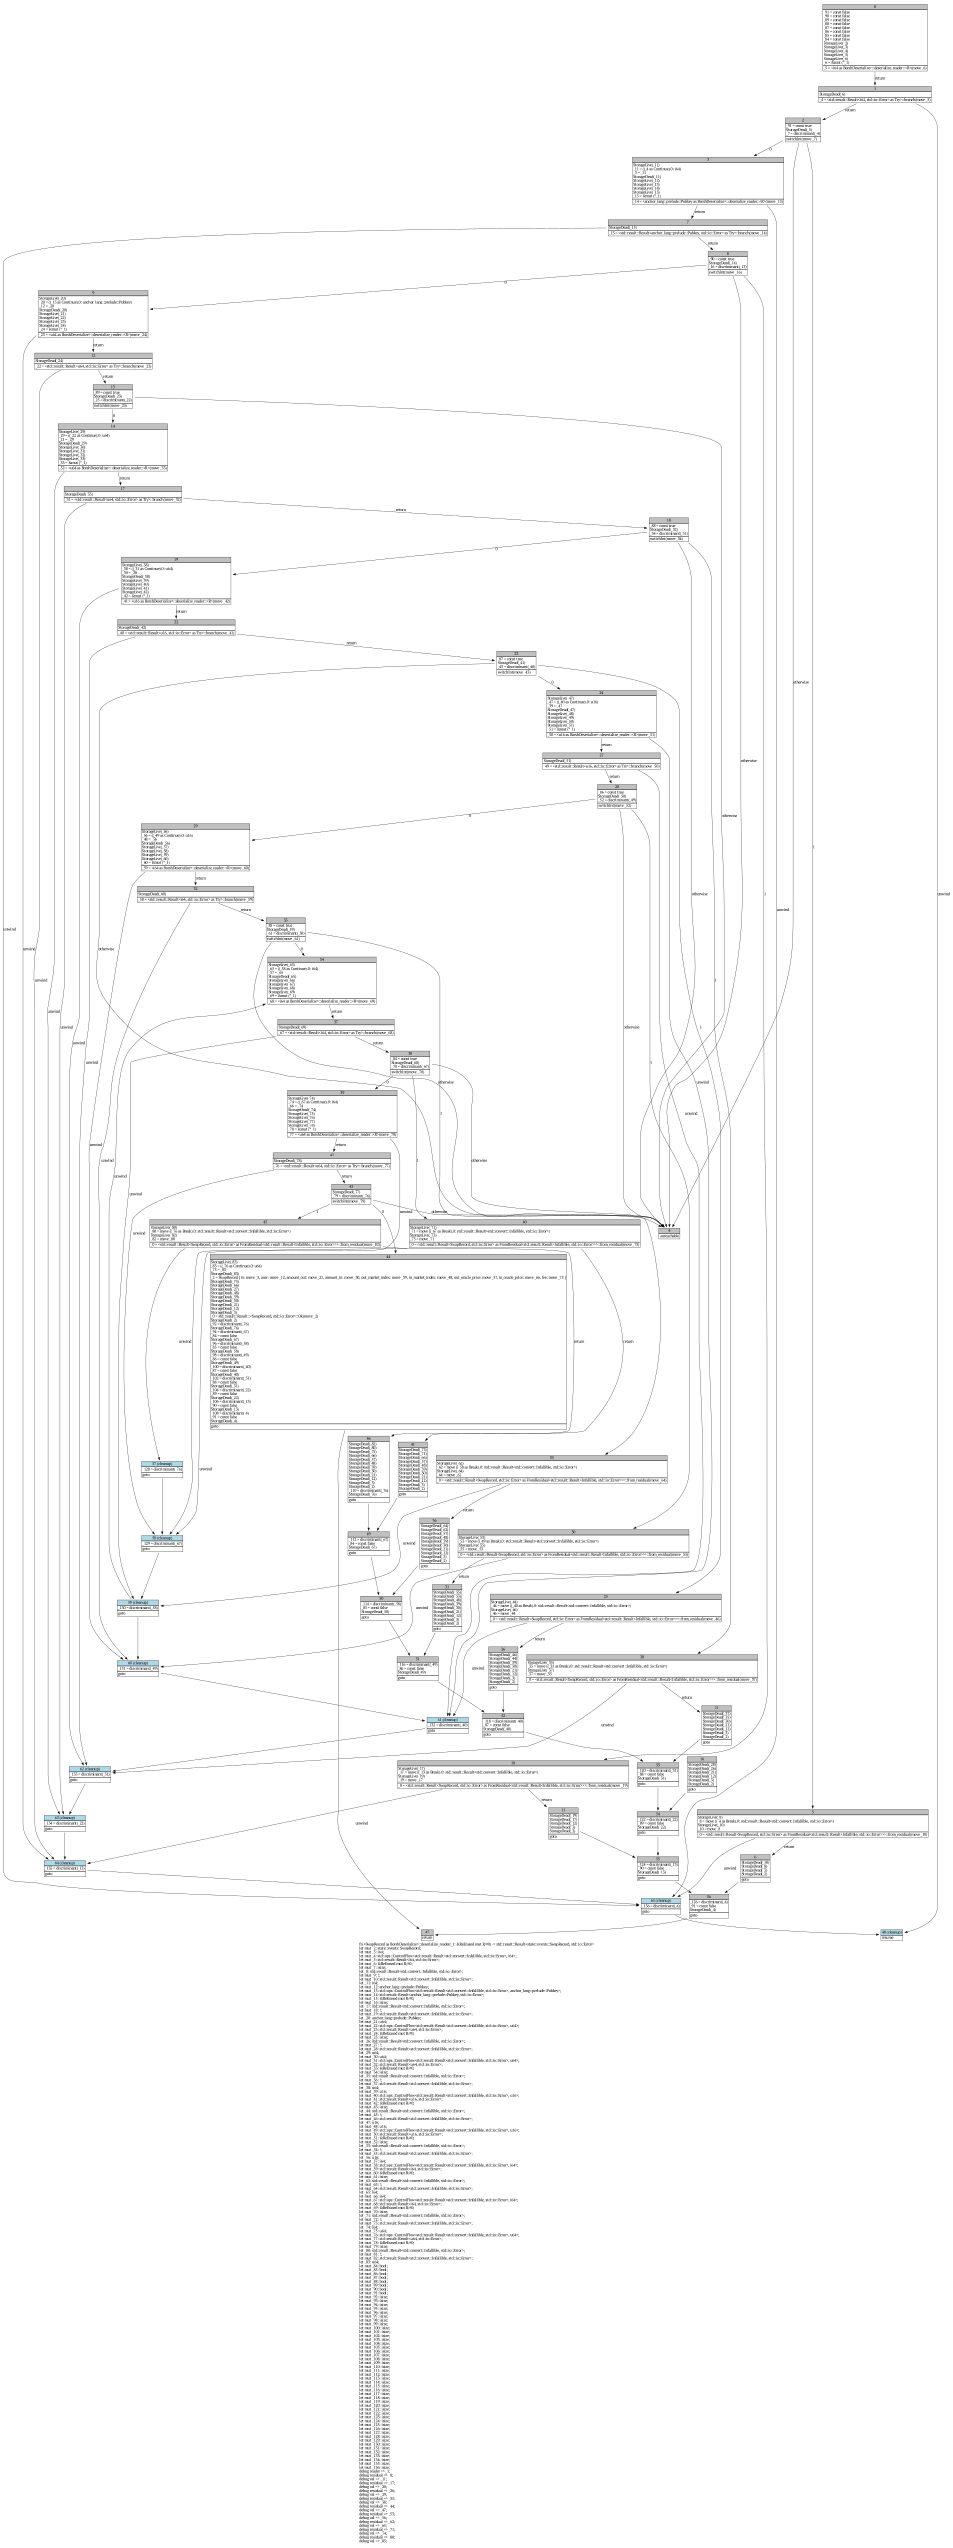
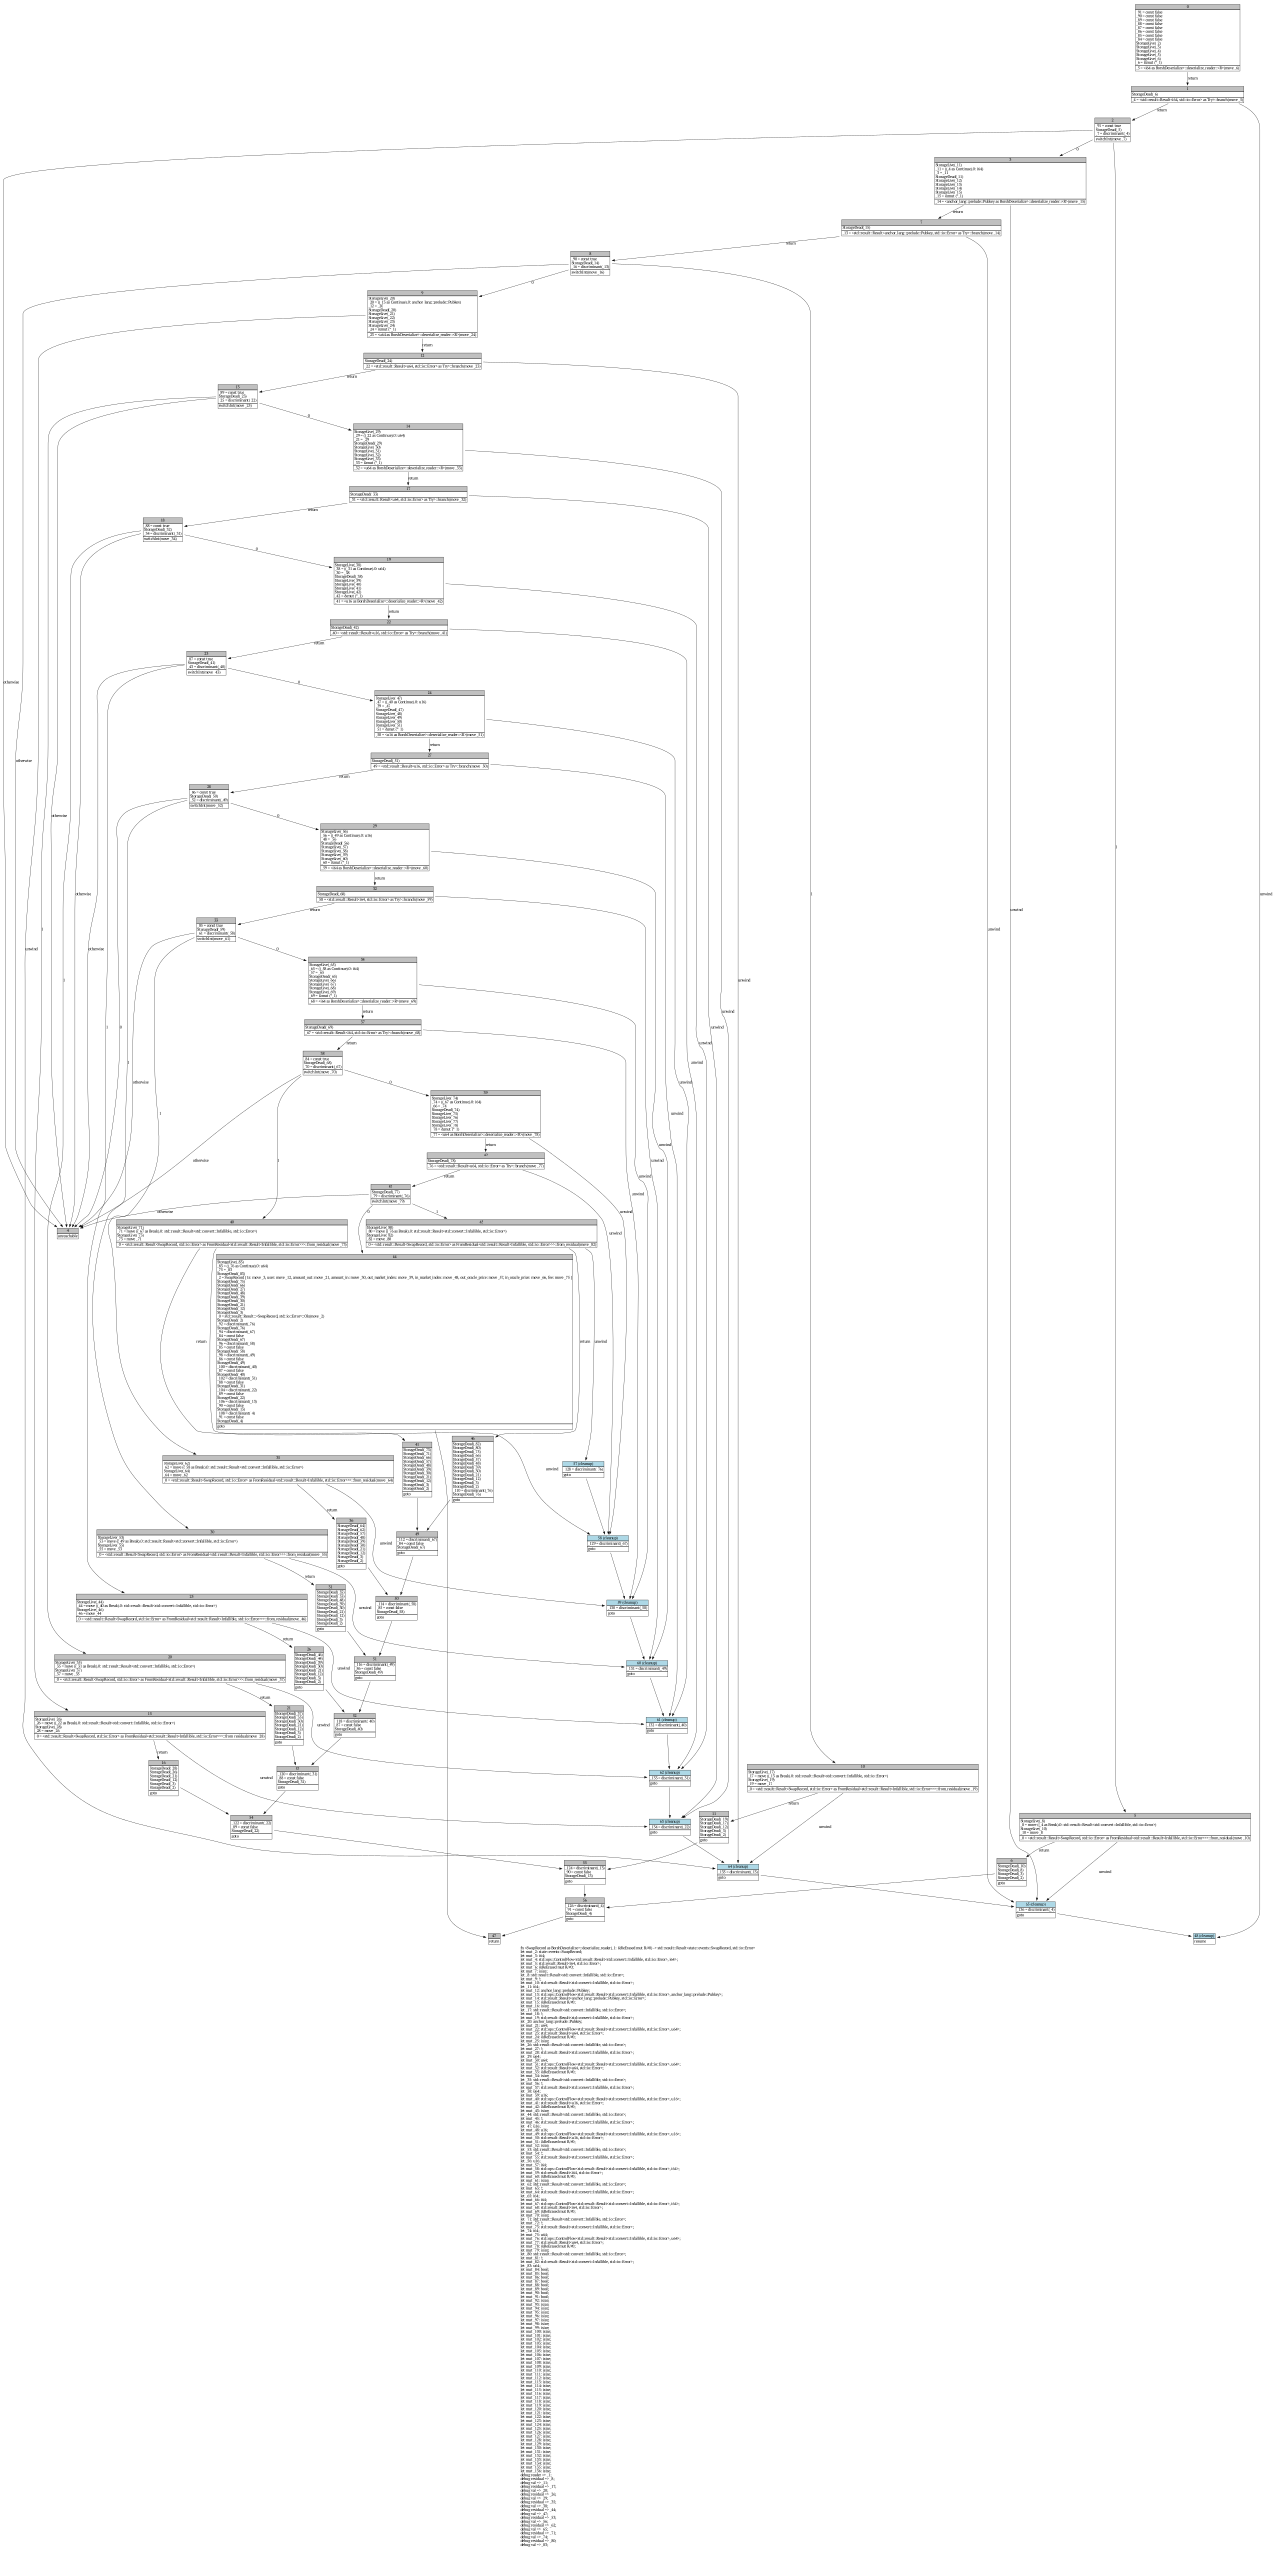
(631, 1028) -> (121, 1028)
(109, 1253) -> (648, 1199)
none -> (150, 1725)
